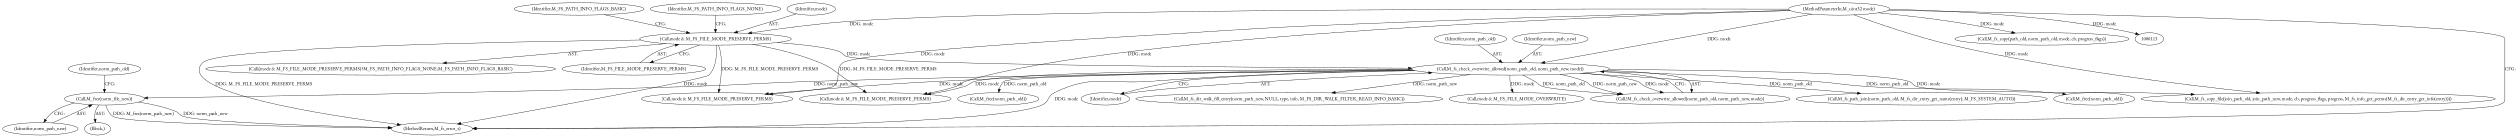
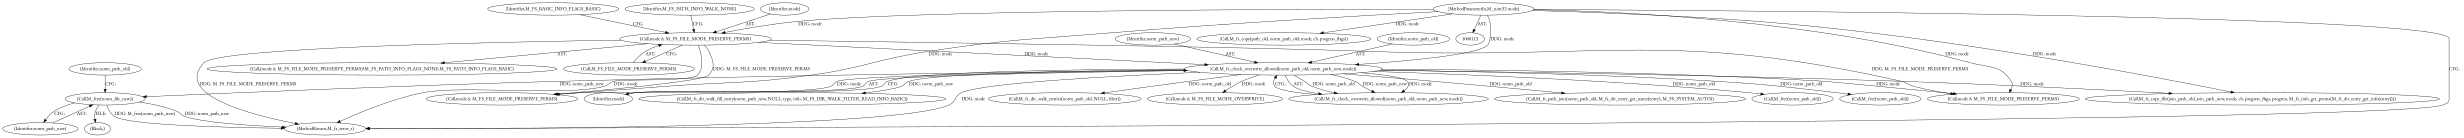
(579, 9) -> (553, 9)
(715, 9) -> (690, 9)
(2104, 24) -> (1483, 24)
(634, 69) -> (629, 69)
none -> (1065, 99)
(101, 114) -> (102, 114)
